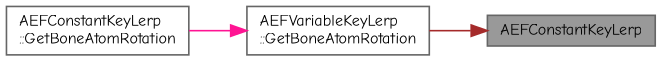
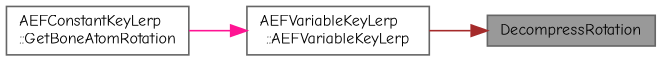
(338, 31) -> (338, 31)
(571, 31) -> (571, 31)
